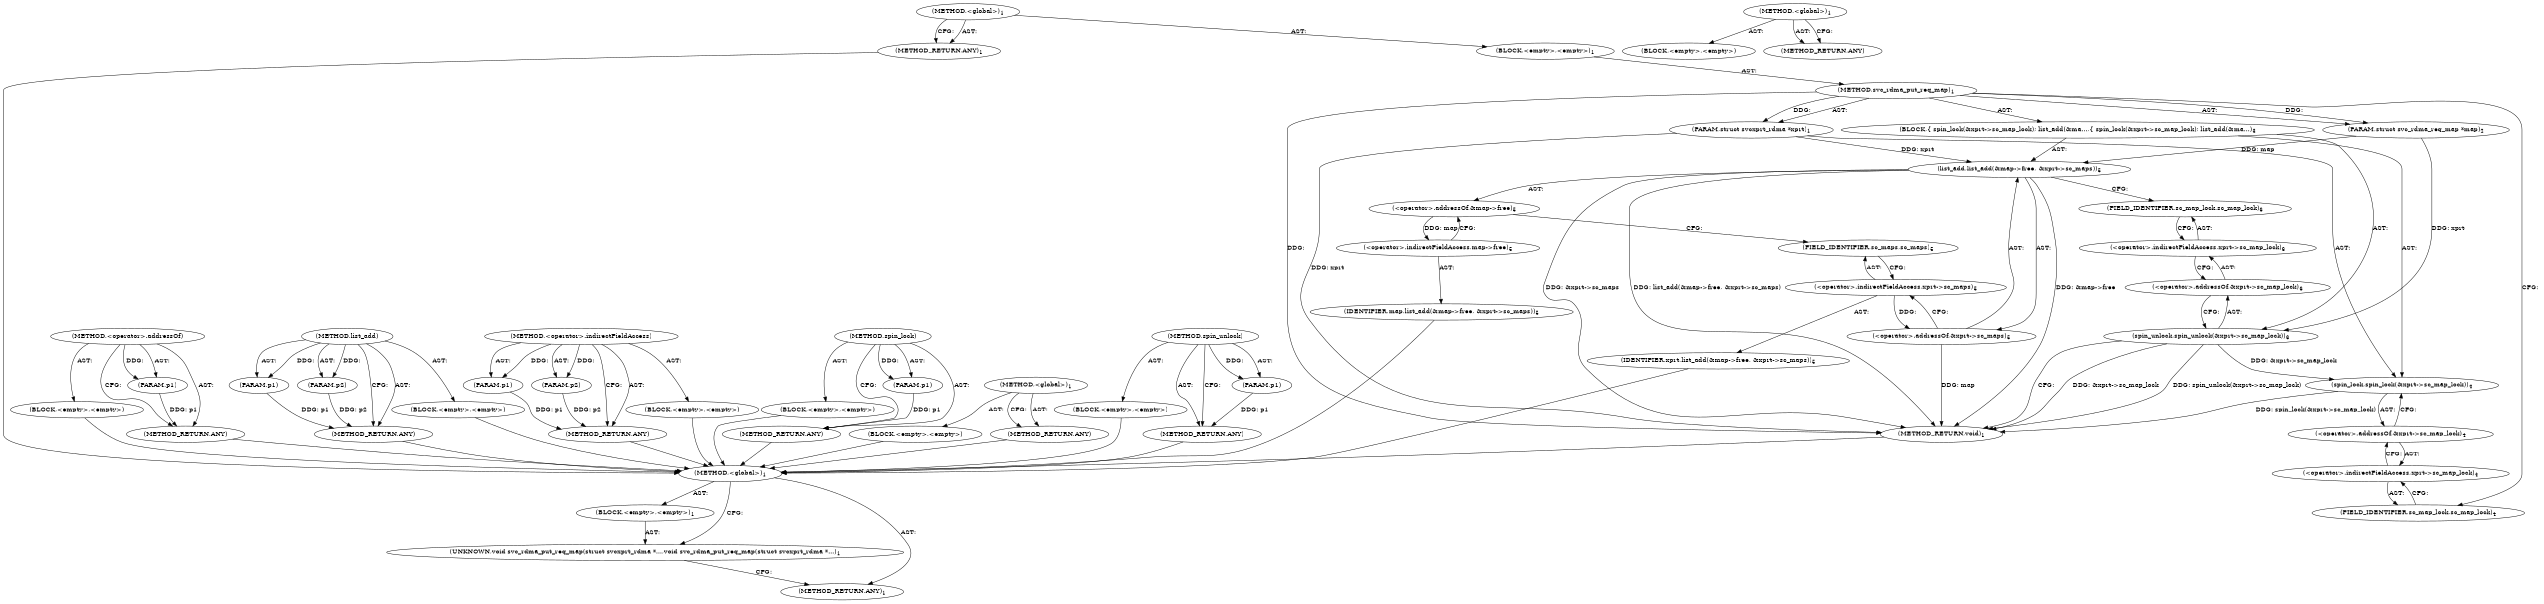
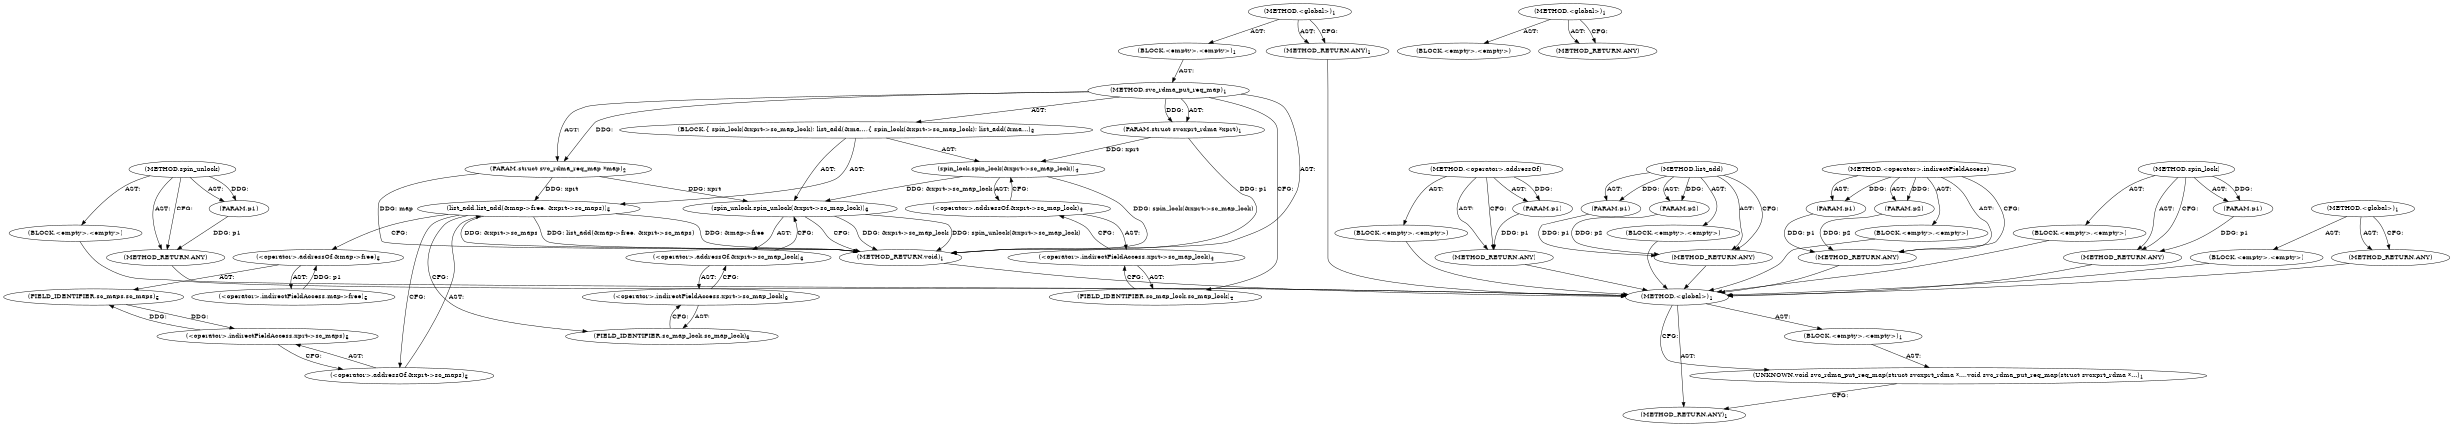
(1881, 149) -> none
(2258, 150) -> (562, 189)
(1537, 189) -> (400, 233)
(1441, 228) -> (301, 277)
(1469, 228) -> (328, 277)
(1695, 228) -> (228, 277)
(1297, 248) -> (1309, 169)
(2045, 248) -> (419, 297)
(2344, 248) -> (1123, 150)
(1328, 268) -> (1253, 189)
(1875, 268) -> (159, 317)
(1899, 268) -> (201, 317)
(1442, 312) -> none
(1909, 312) -> (315, 356)
(1941, 312) -> (357, 356)
(1718, 361) -> none
(2269, 373) -> (896, 187)
(1942, 383) -> (483, 247)
